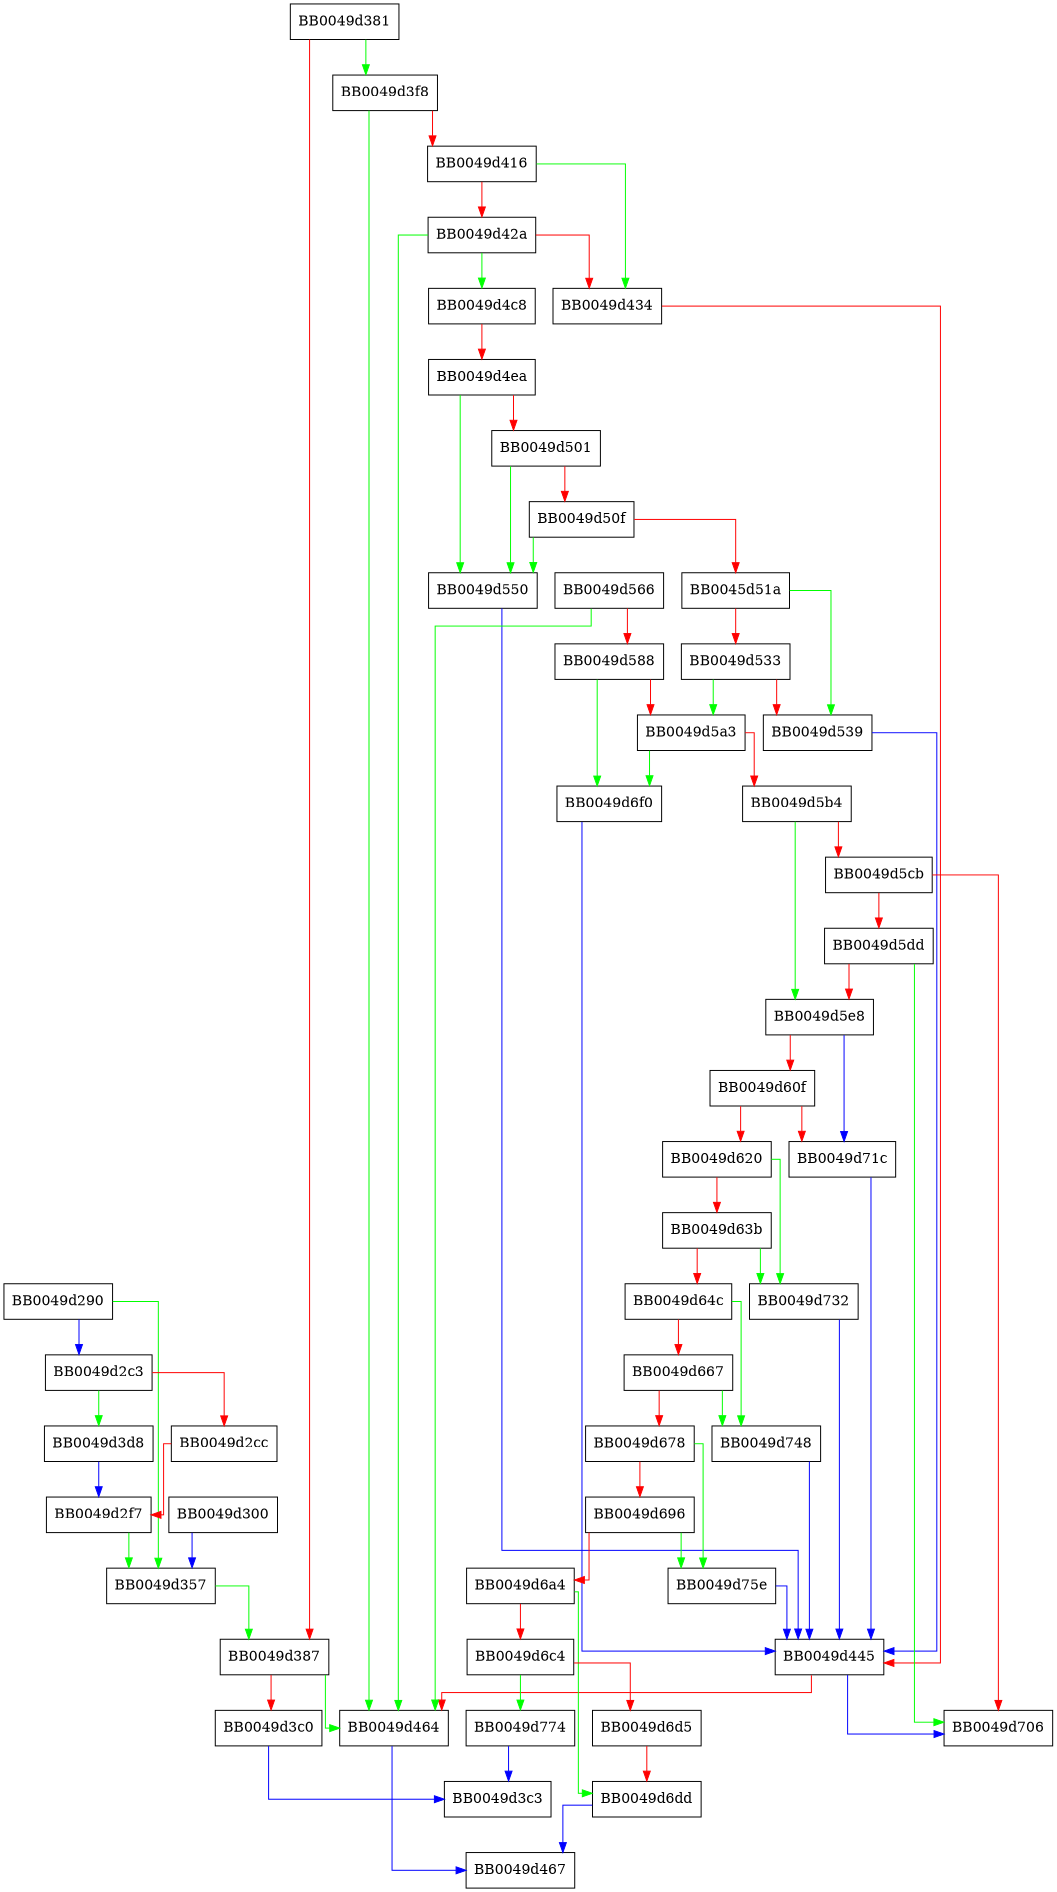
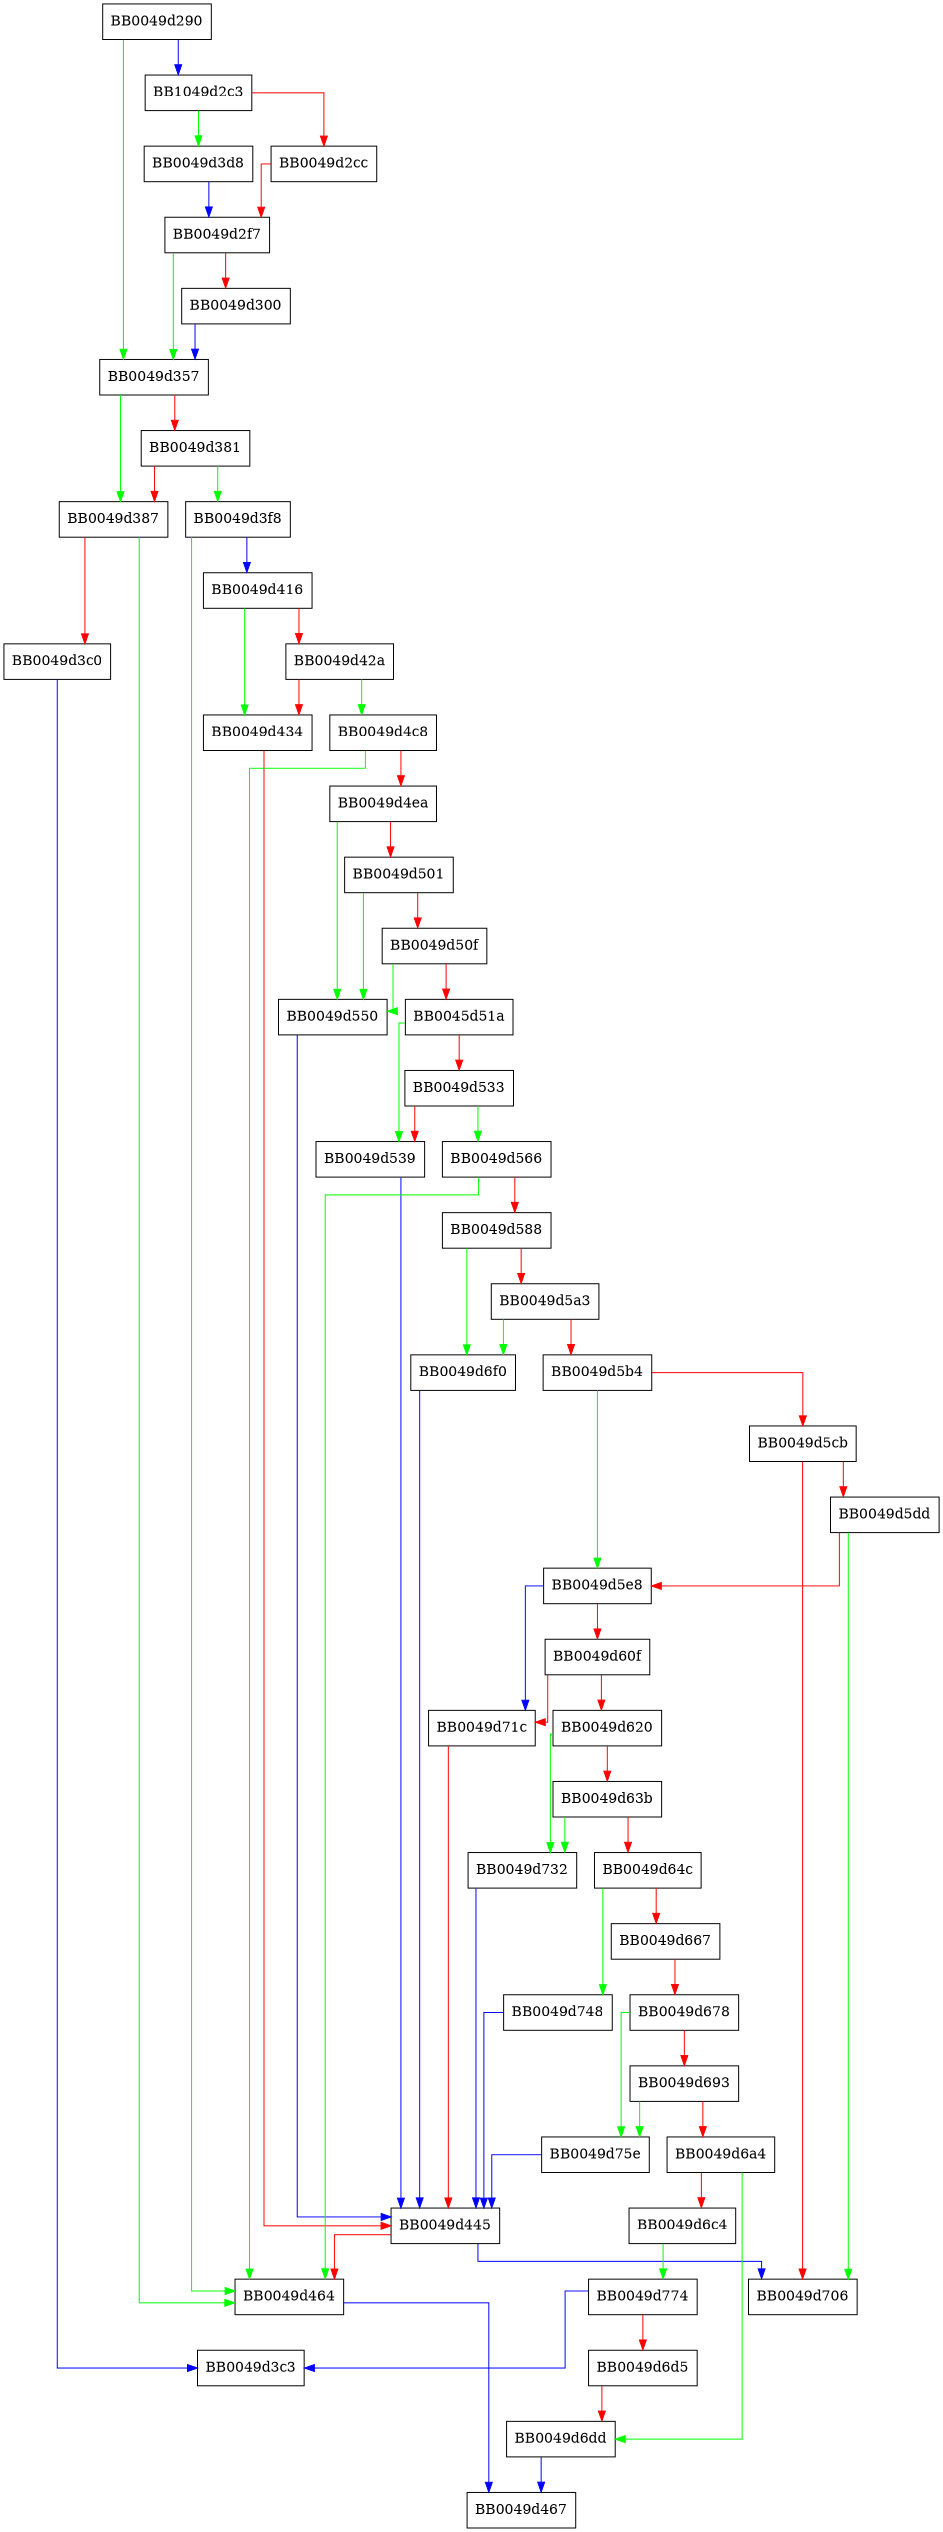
(433, 123) -> (247, 550)
none -> (226, 266)
none -> (175, 408)
(713, 692) -> (478, 1119)
(398, 953) -> (250, 1452)
(99, 1373) -> (198, 93)
(722, 1403) -> none
(871, 1403) -> (448, 1972)
(640, 1515) -> (684, 2084)
(621, 1663) -> (643, 2327)
